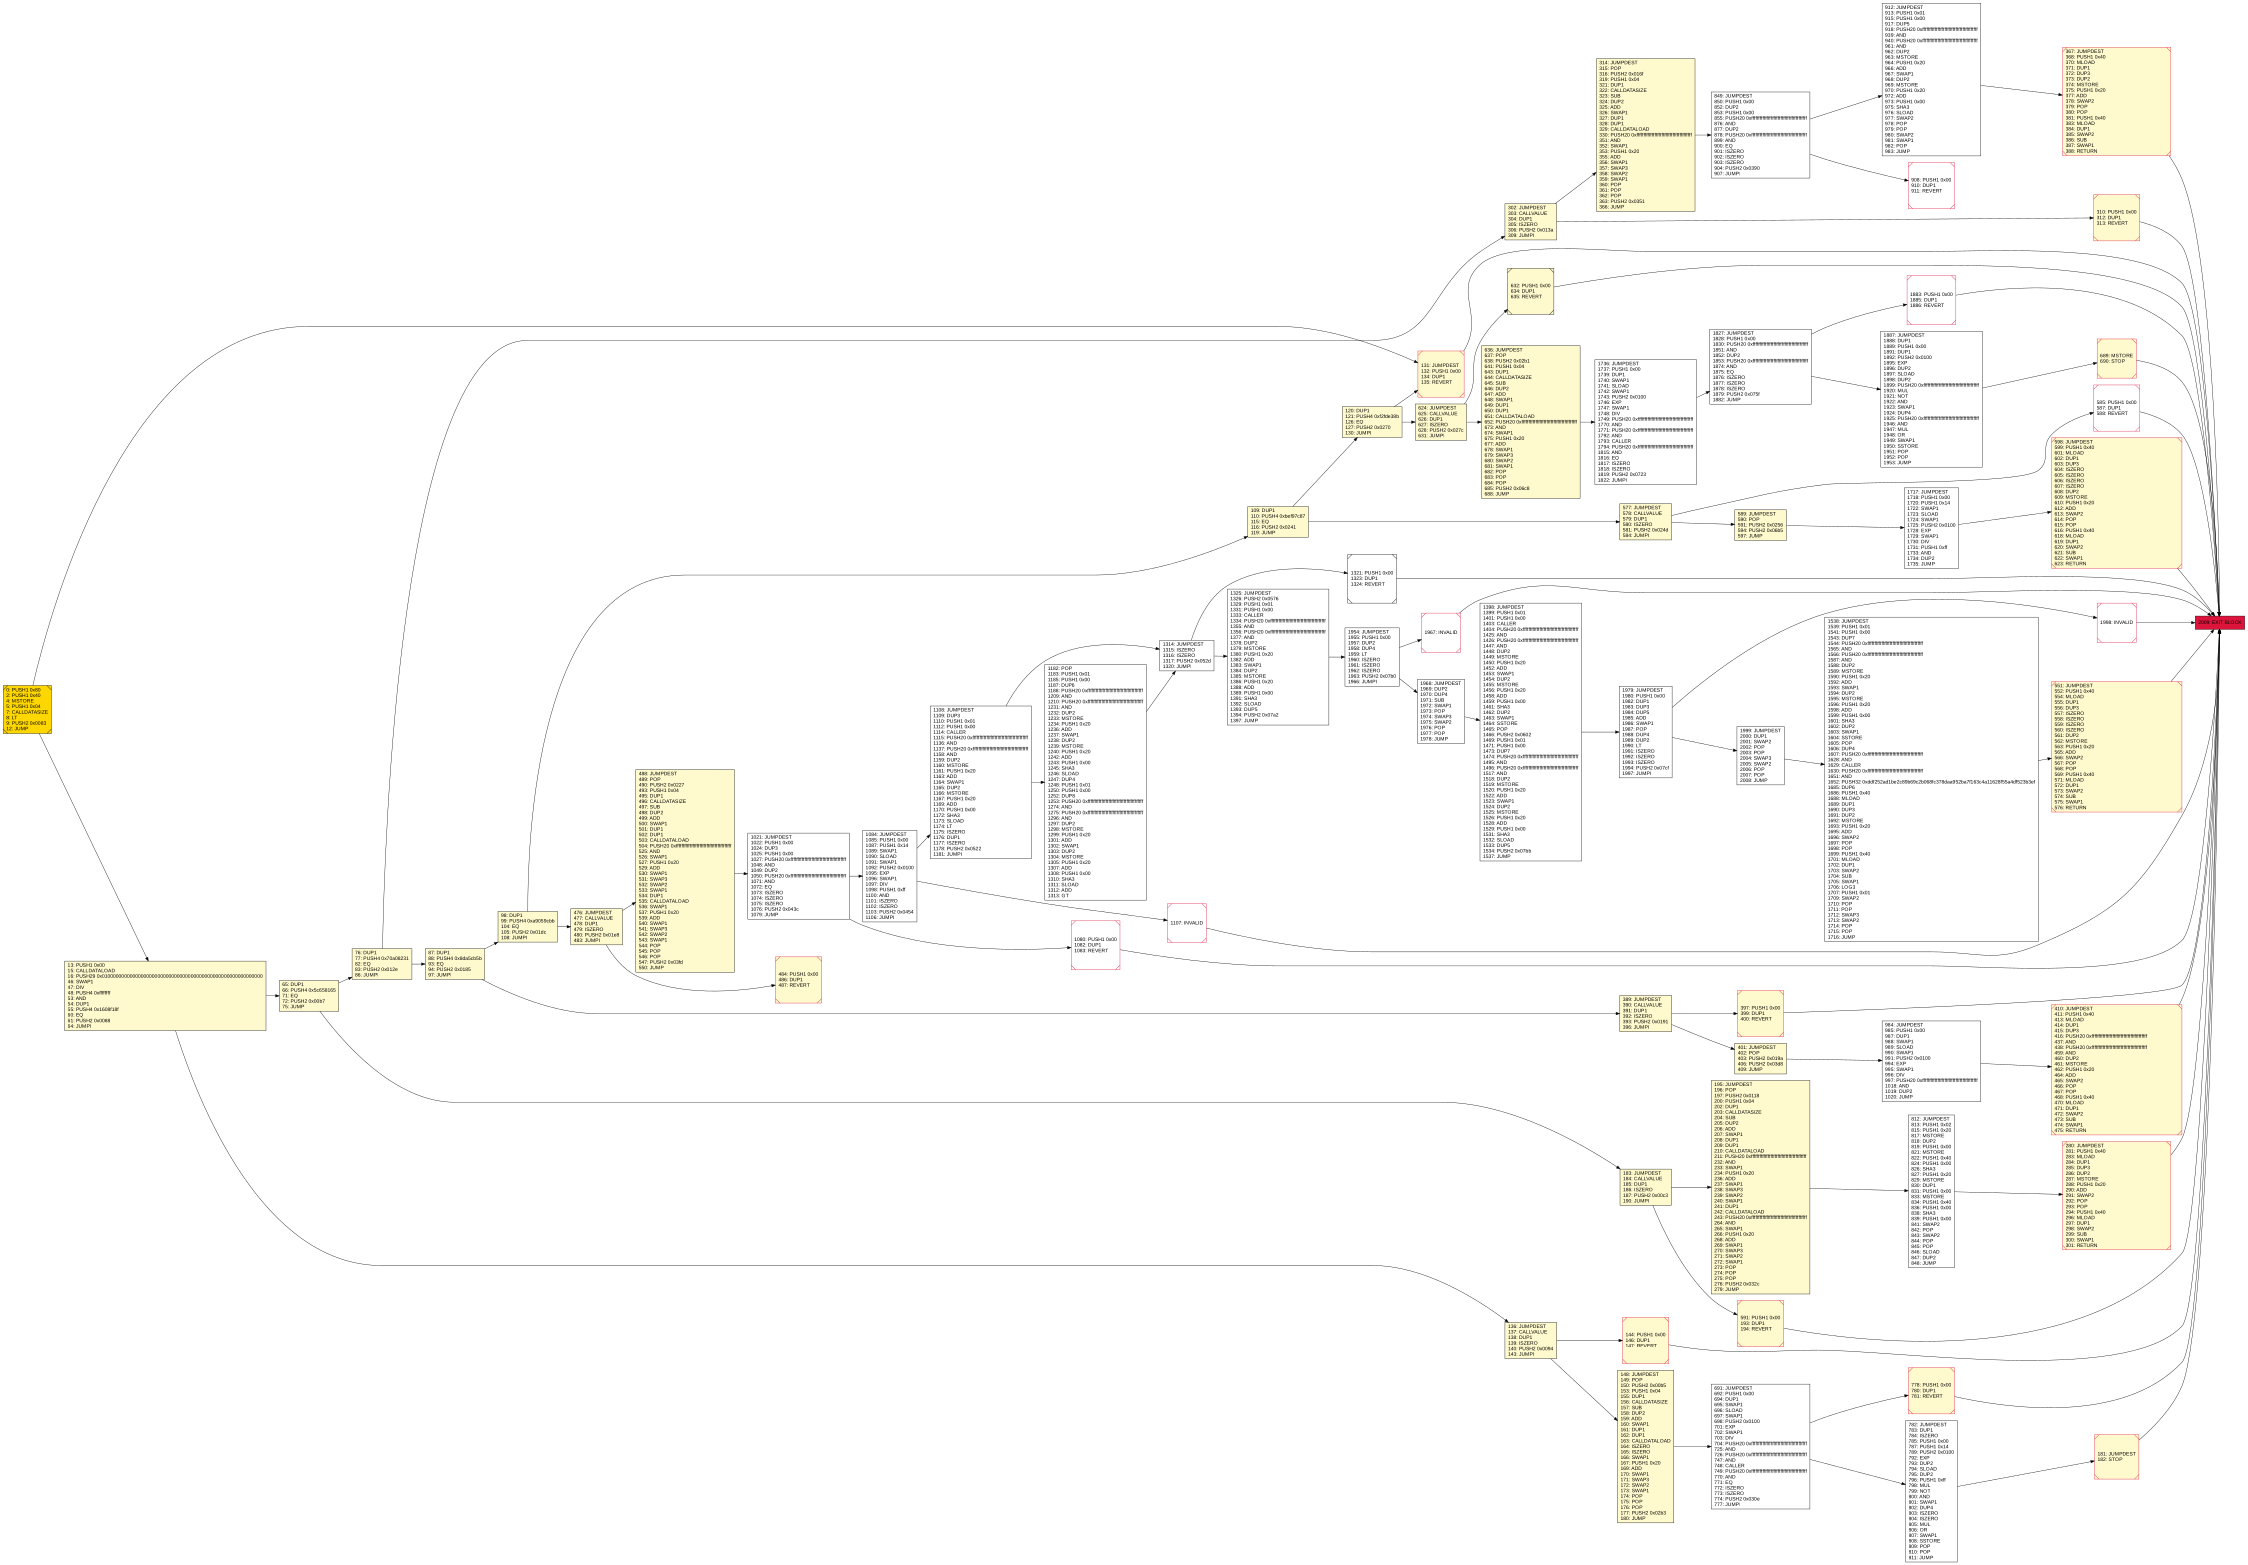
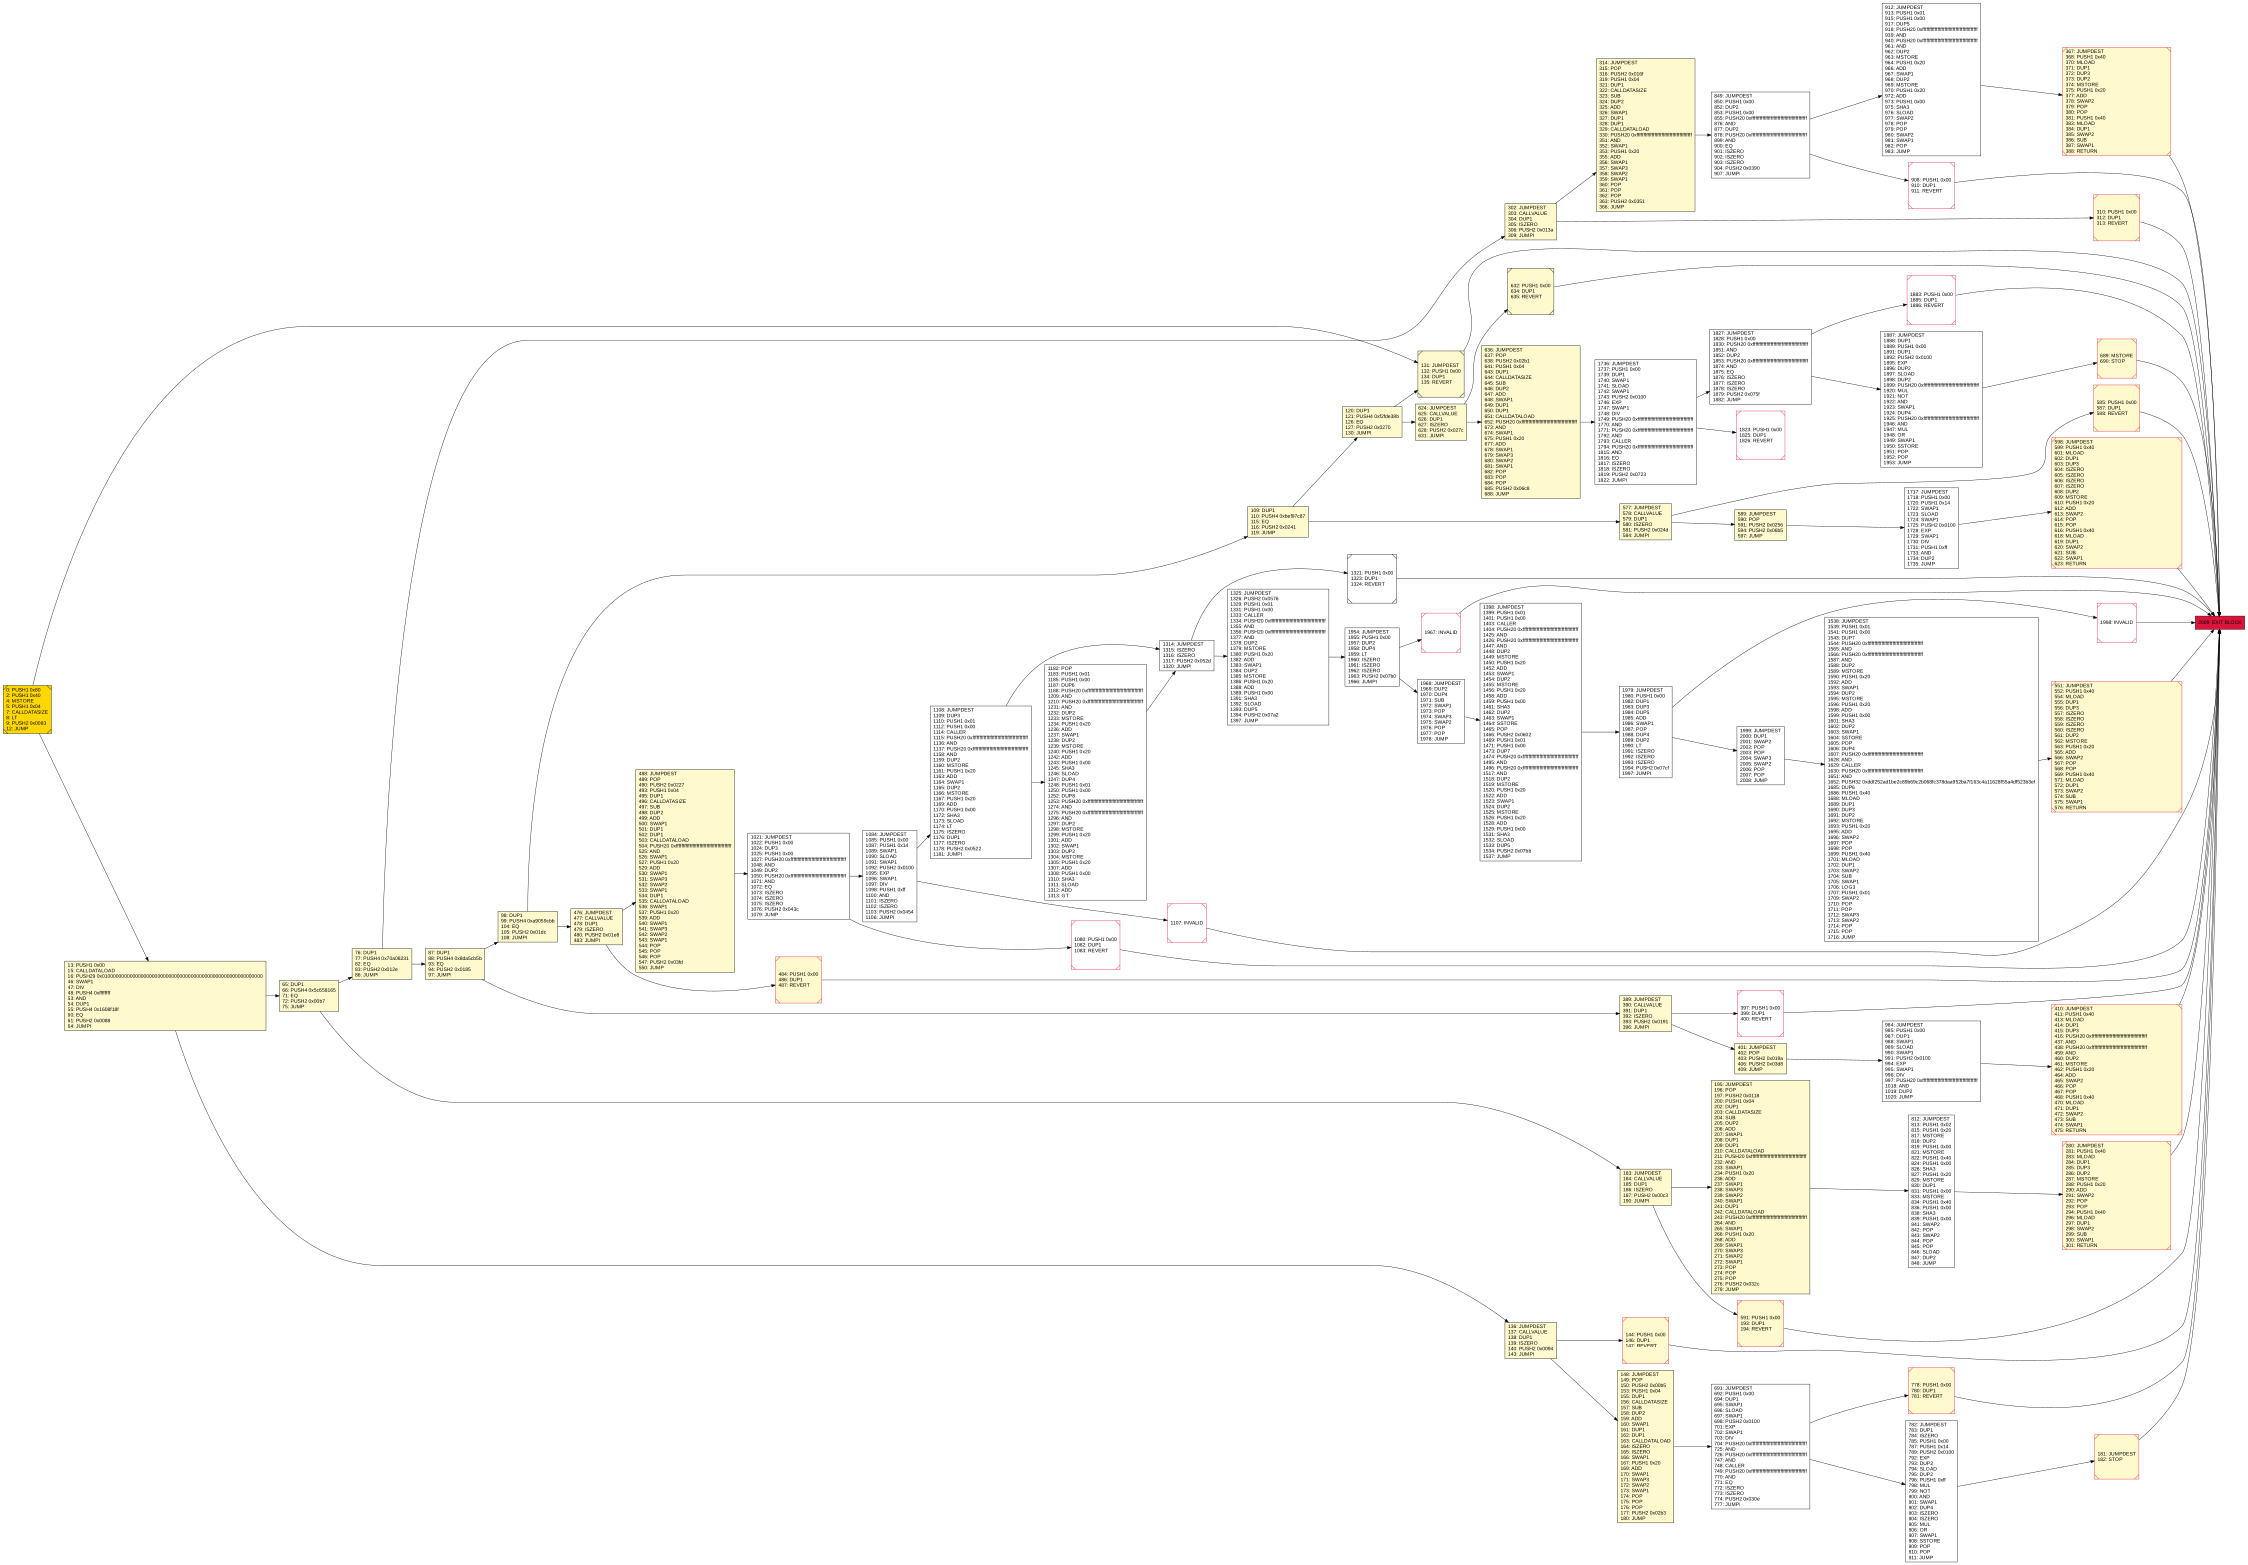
none -> (2181, 190)
(1441, 374) -> (1441, 374)
(2117, 408) -> (2117, 408)
none -> (1761, 435)
none -> (1672, 980)
(1761, 1014) -> (1761, 1014)
